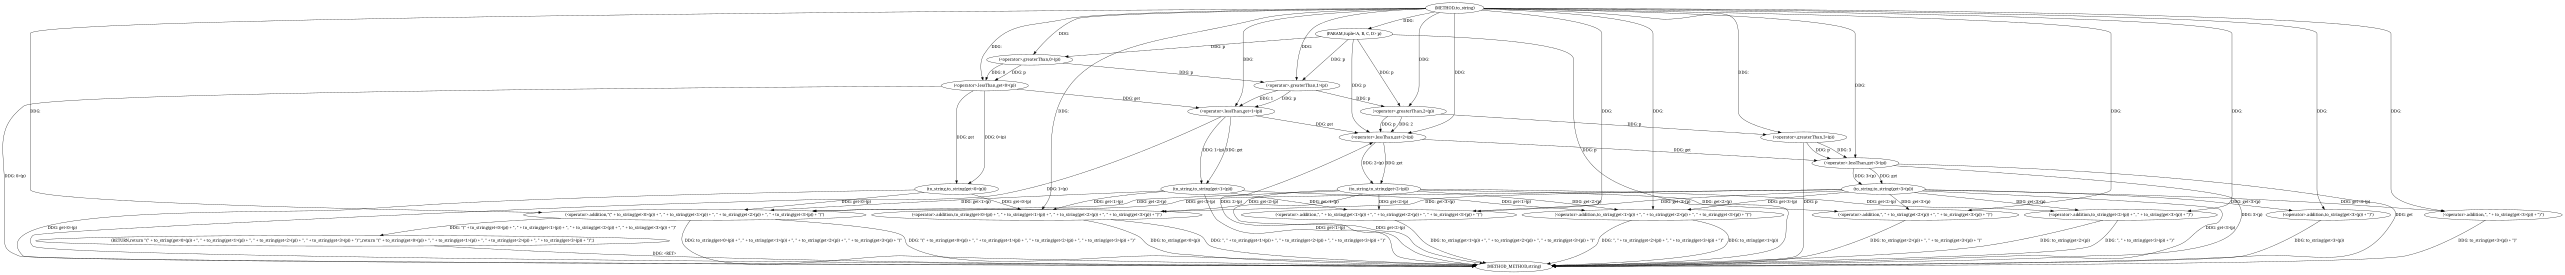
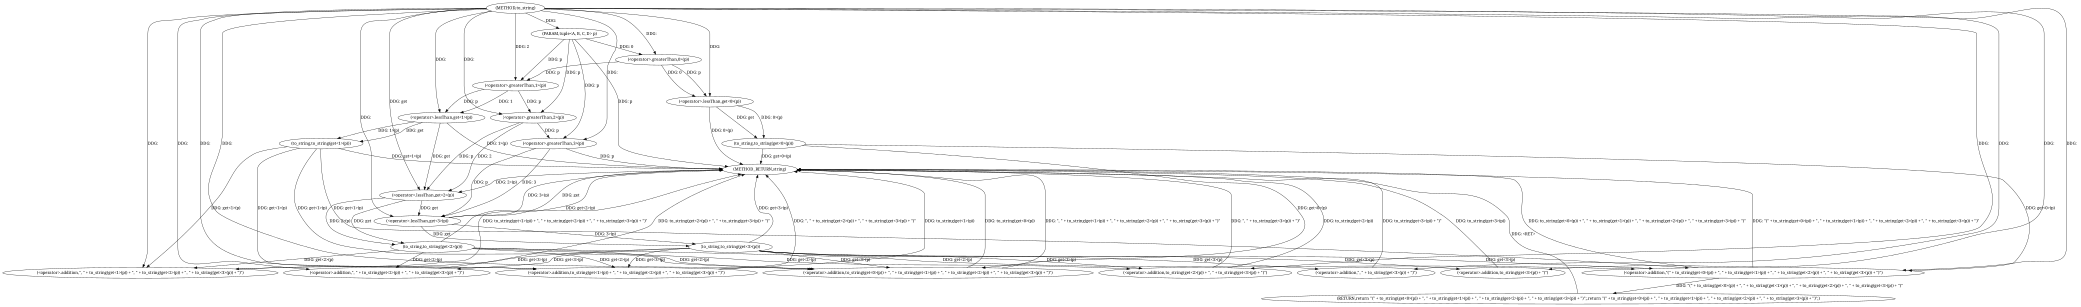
(1218, 47) -> (626, 47)
(1307, 47) -> (522, 47)
(1461, 73) -> (399, 102)
(1352, 88) -> (585, 90)
(1106, 98) -> none
(1514, 267) -> (760, 169)
